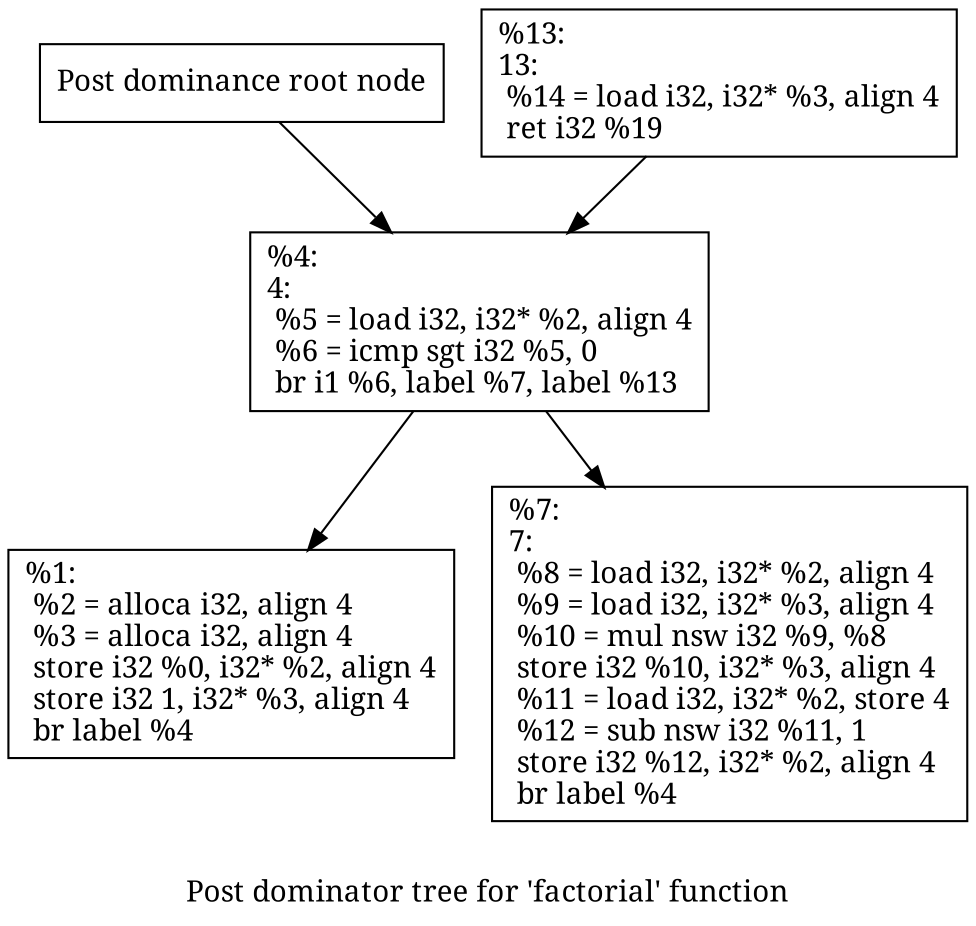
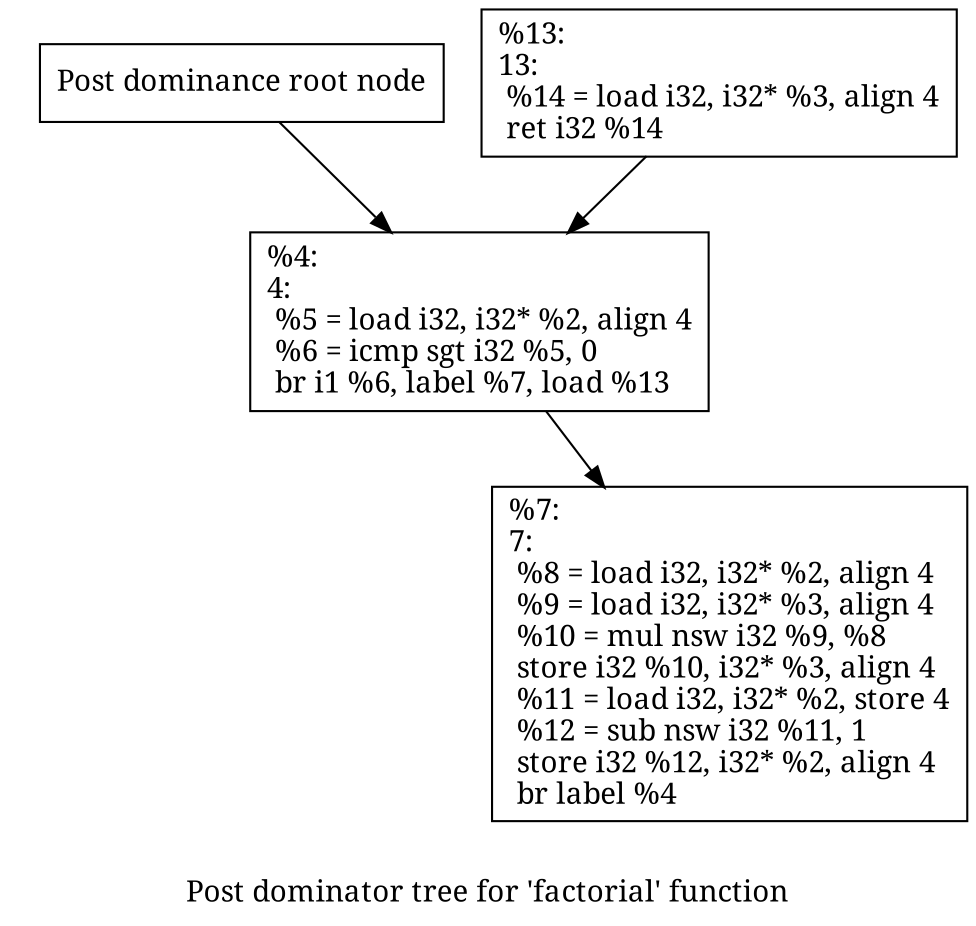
(581, 129) -> (581, 129)
(473, 384) -> (469, 384)
(231, 654) -> none
